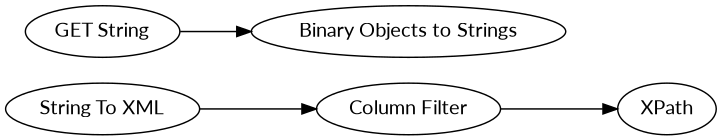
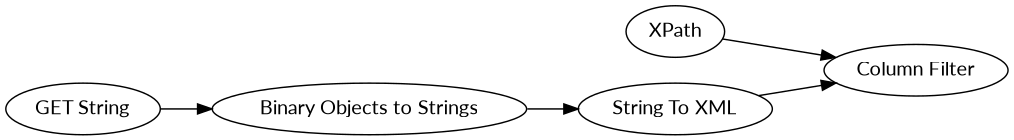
none -> (546, 109)
(552, 109) -> (772, 47)
